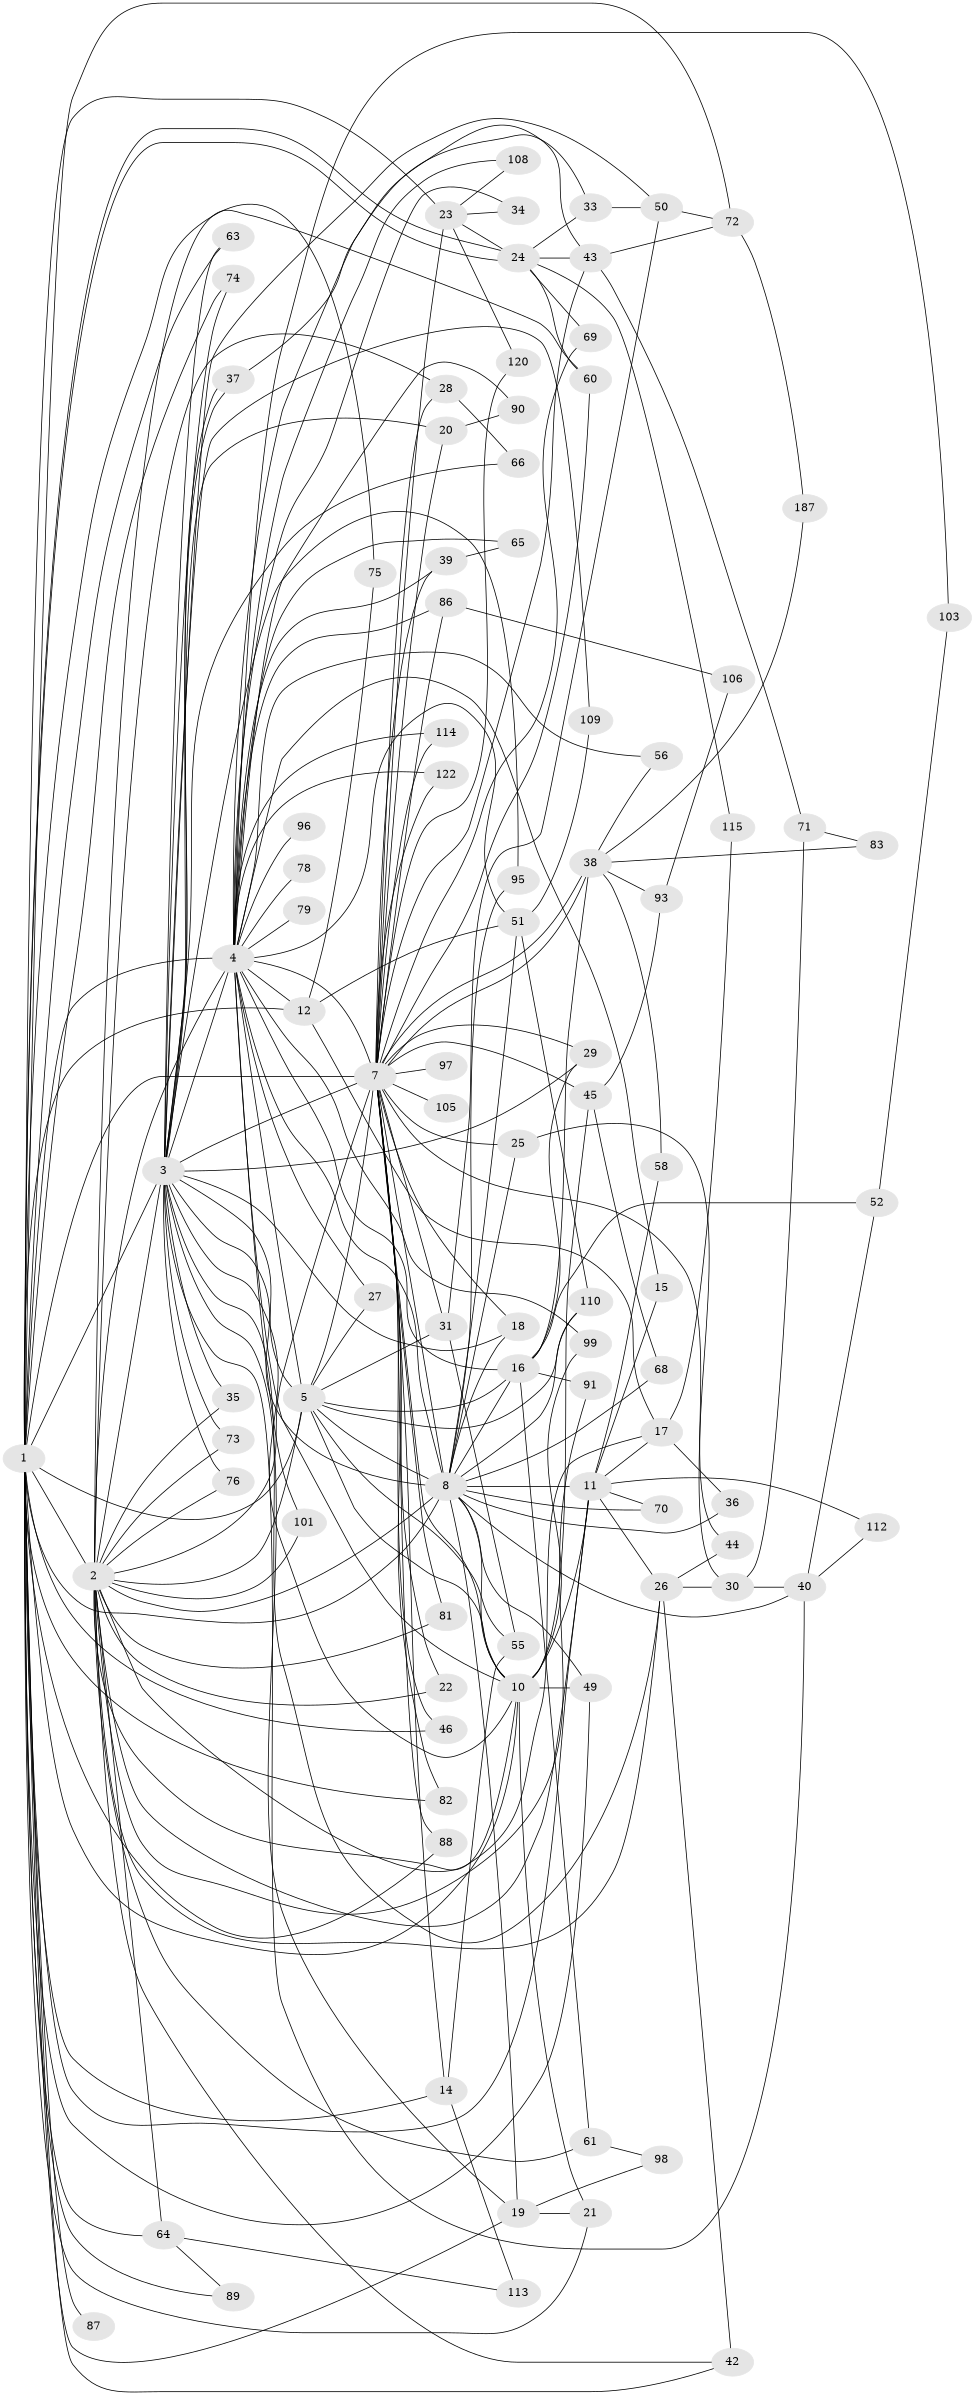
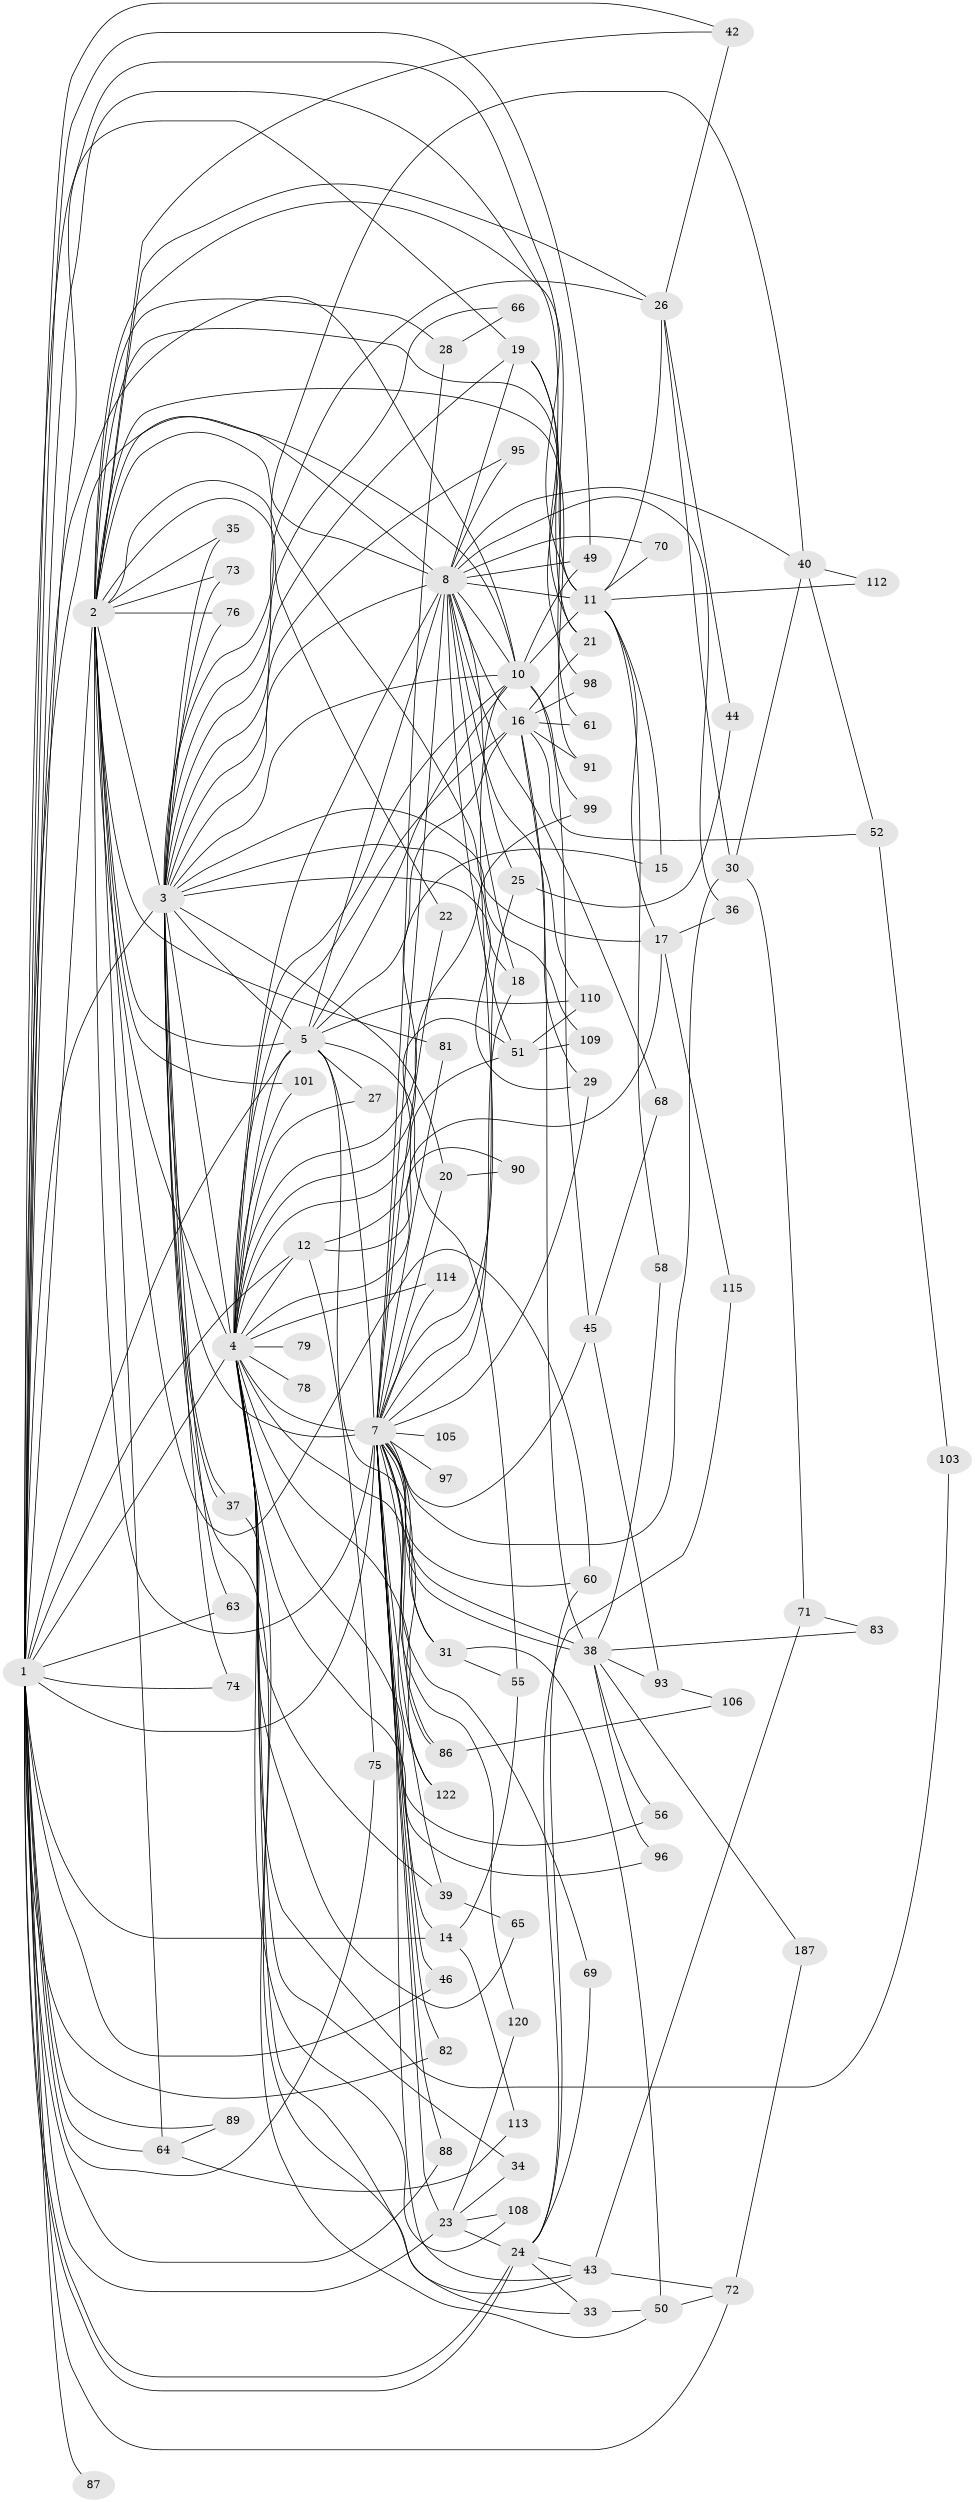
none -> (615, 1758)
(530, 1929) -> (553, 681)
(626, 2151) -> (555, 703)
